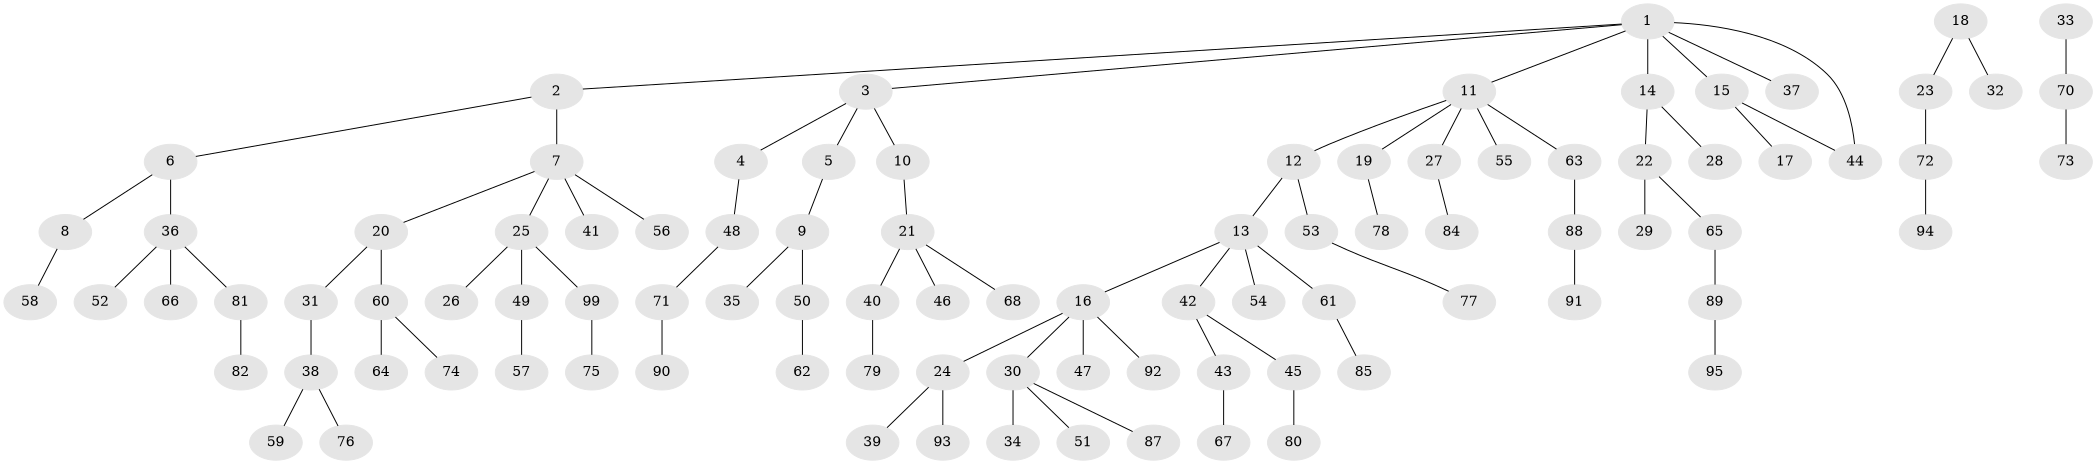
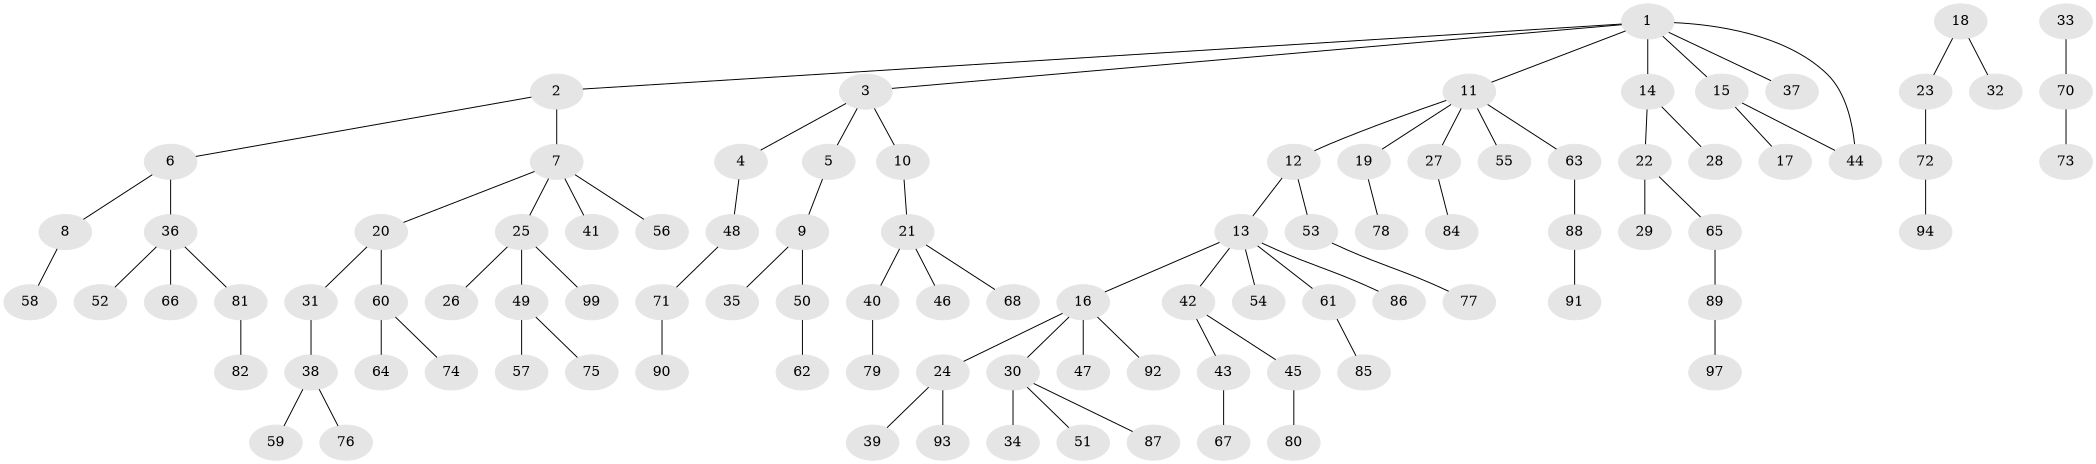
none -> (1399, 302)
(592, 337) -> (557, 337)
(1715, 372) -> (1715, 372)
